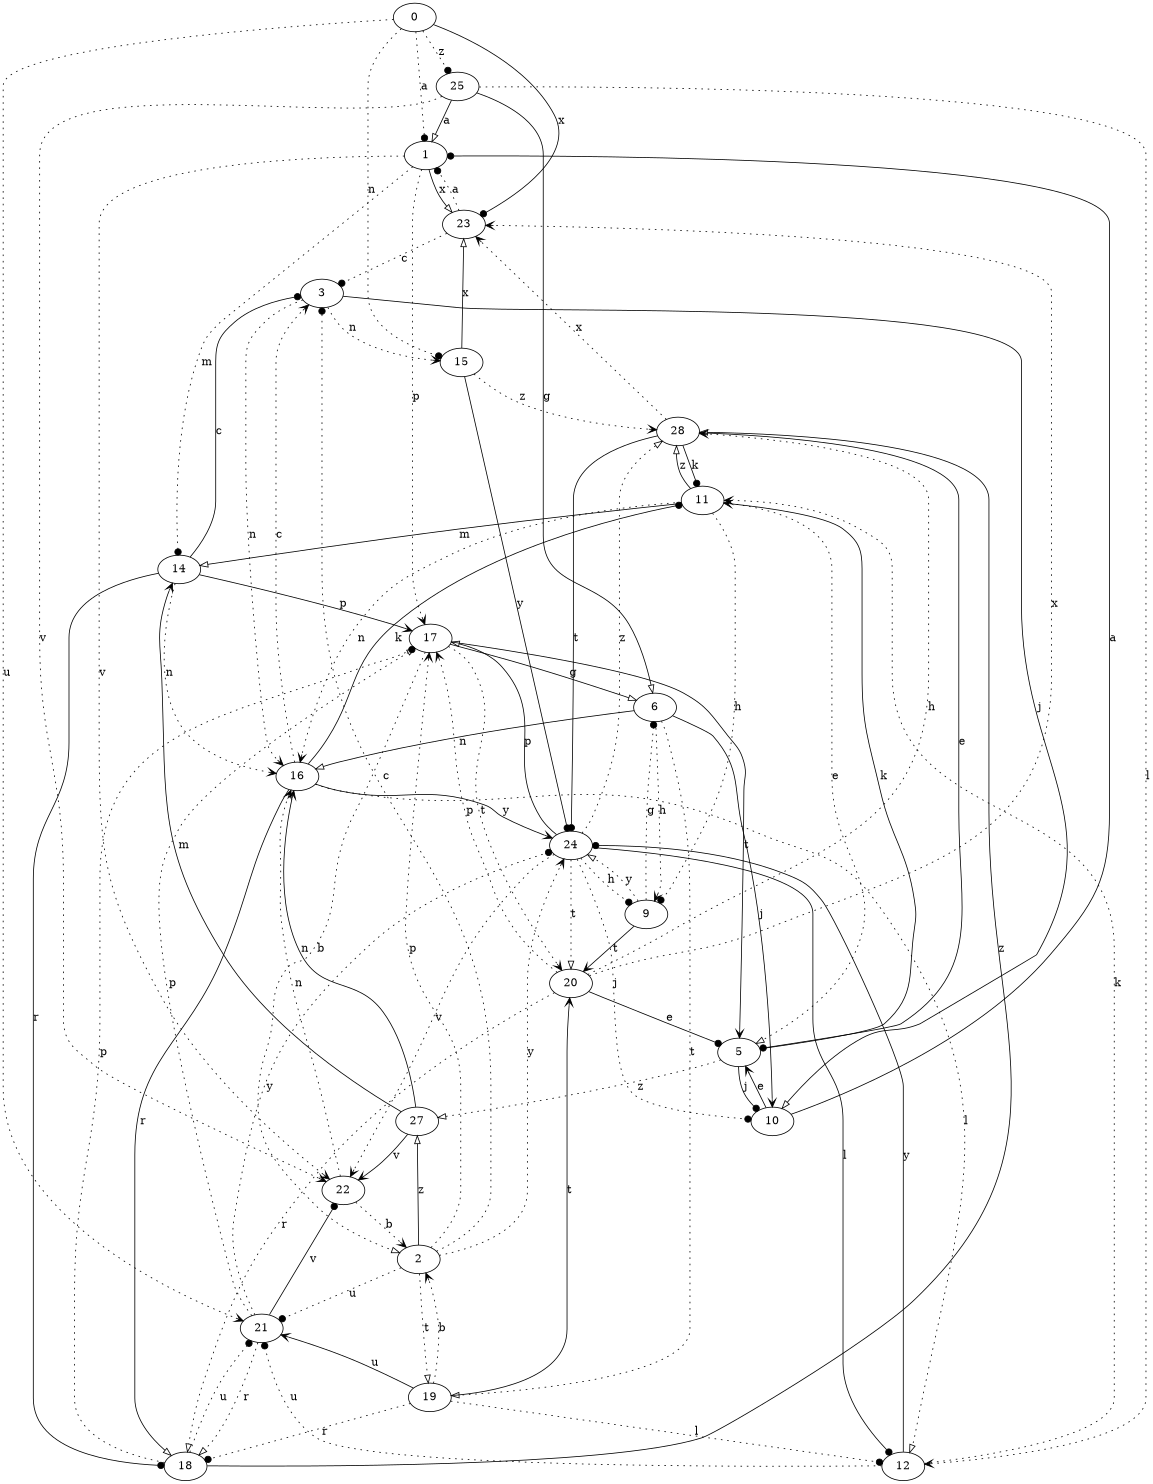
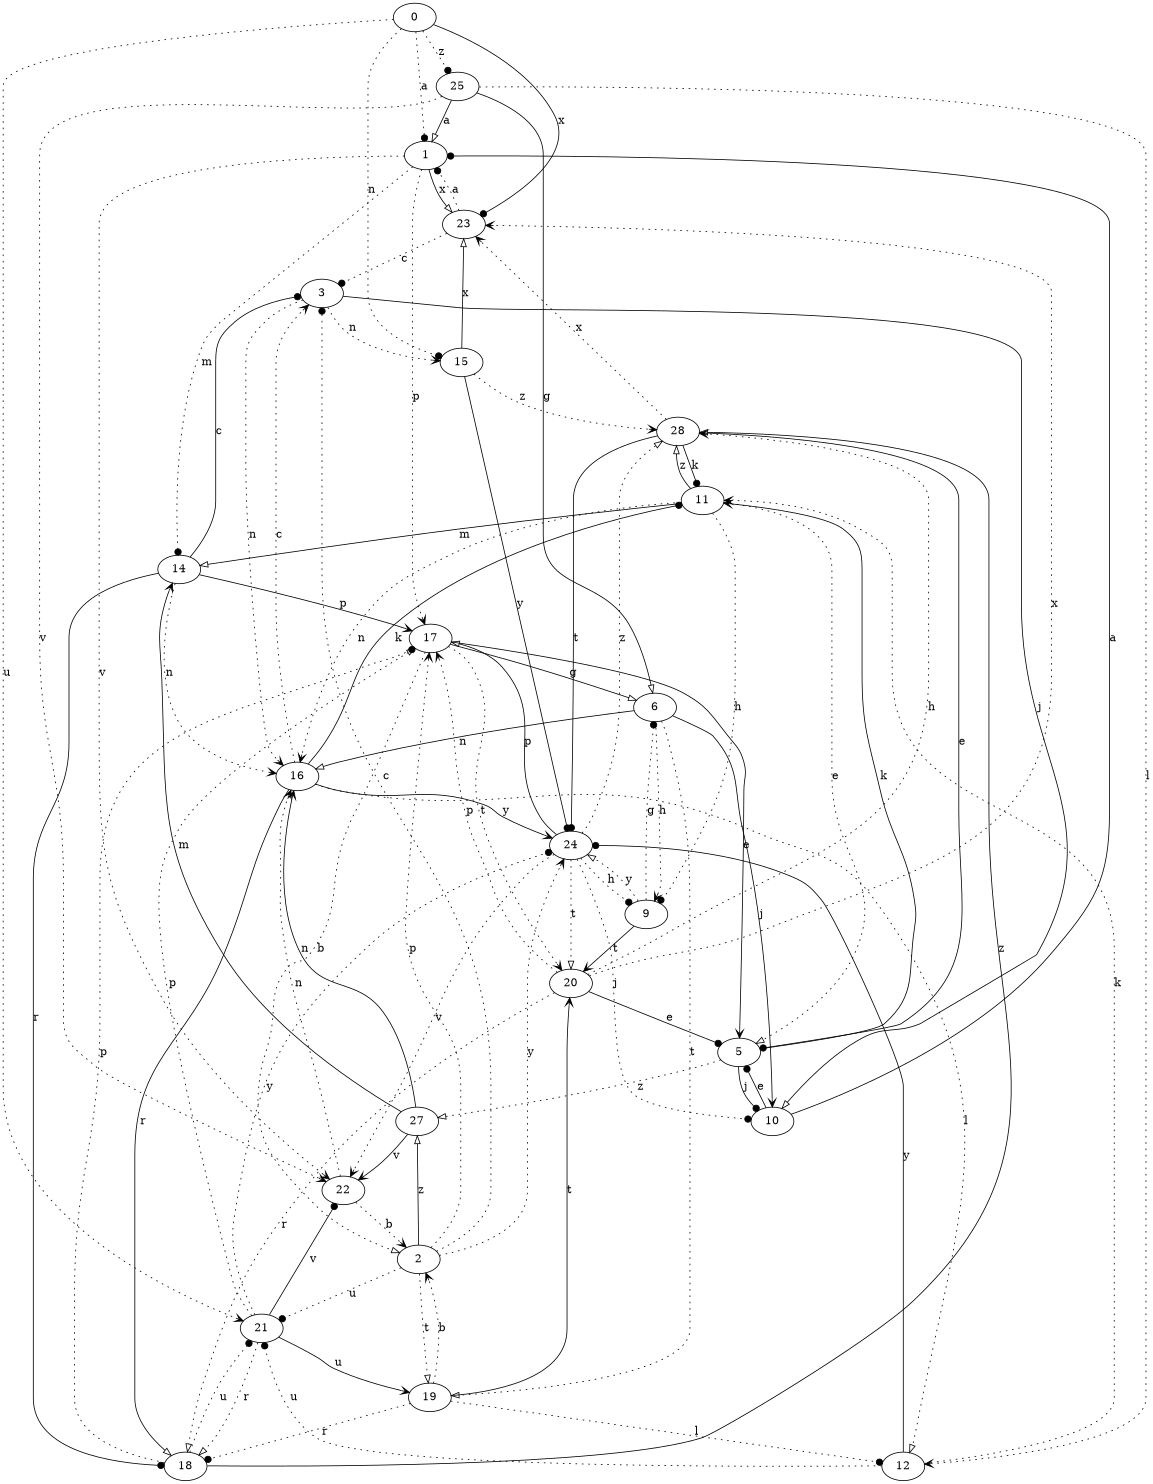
(747, 845) -> (747, 845)
(819, 1051) -> none
(757, 1090) -> (757, 1090)
(352, 1360) -> (338, 1370)
